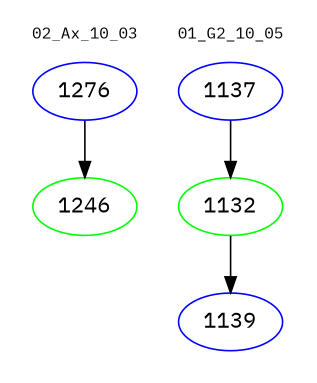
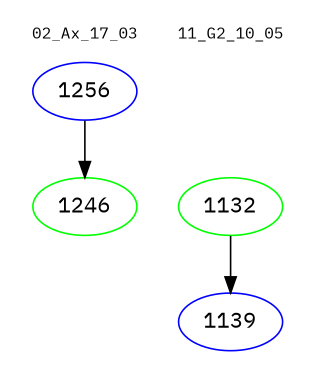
(86, 34) -> (86, 34)
(231, 34) -> (231, 34)
(85, 91) -> (85, 91)
(231, 91) -> none
